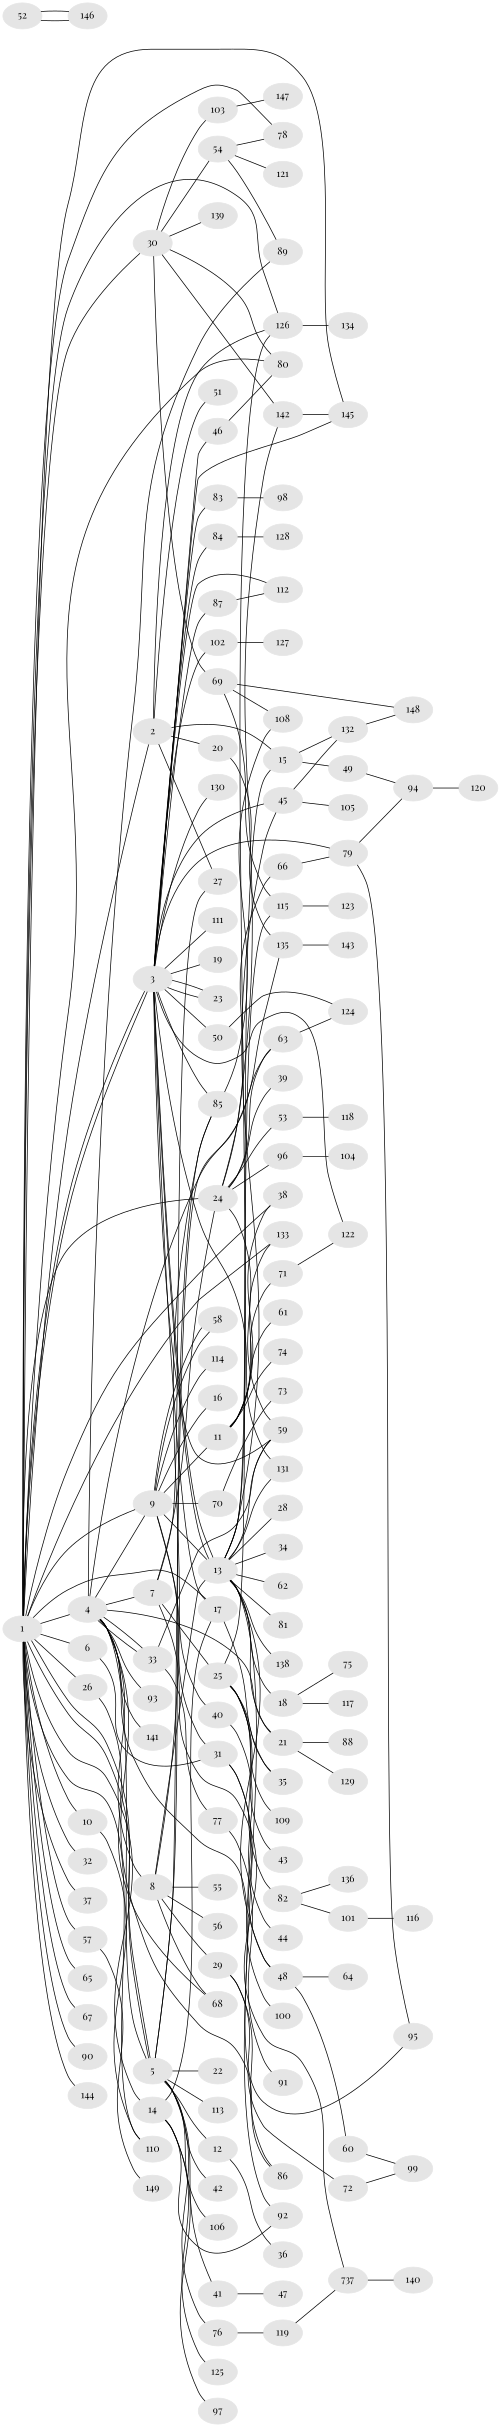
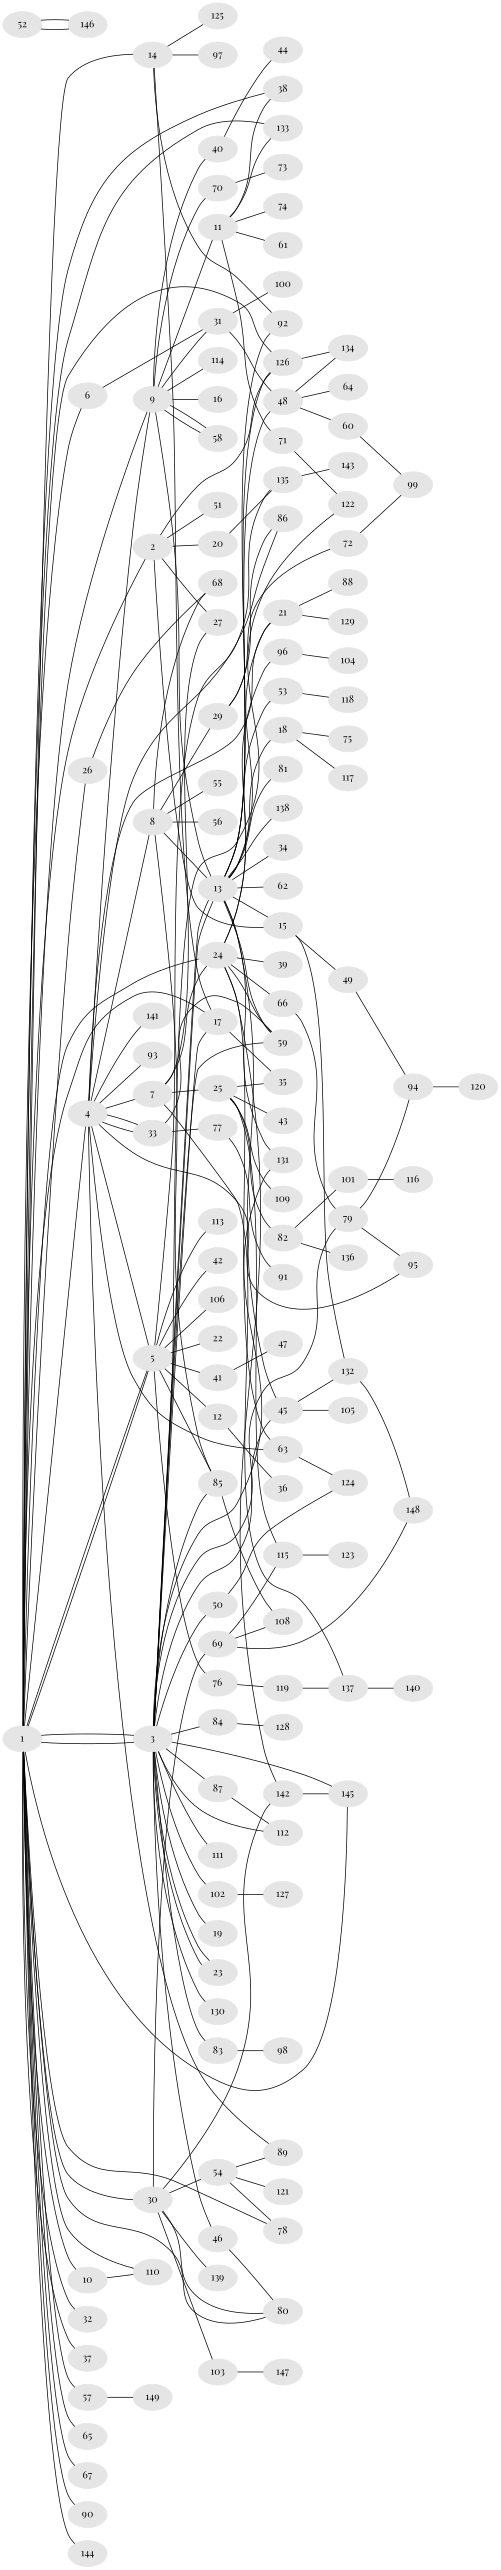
none -> (316, 375)
(283, 1508) -> none
(348, 2280) -> (348, 1688)
